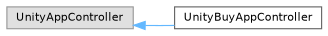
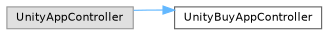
(160, 26) -> (148, 10)
